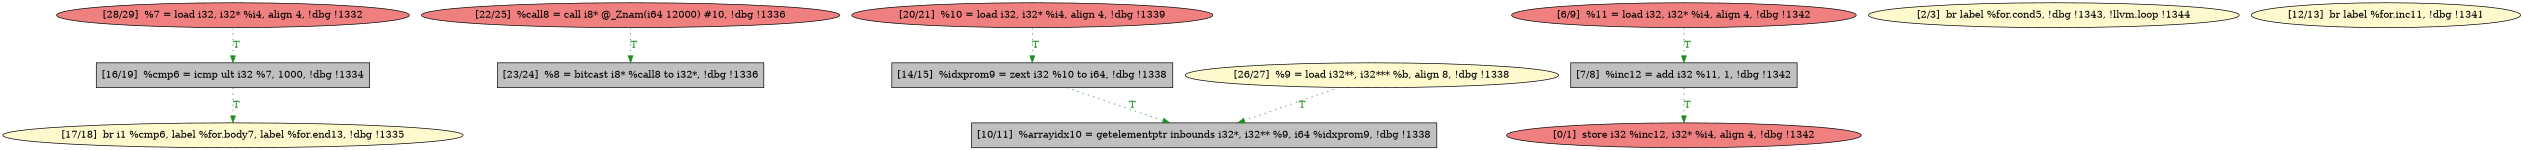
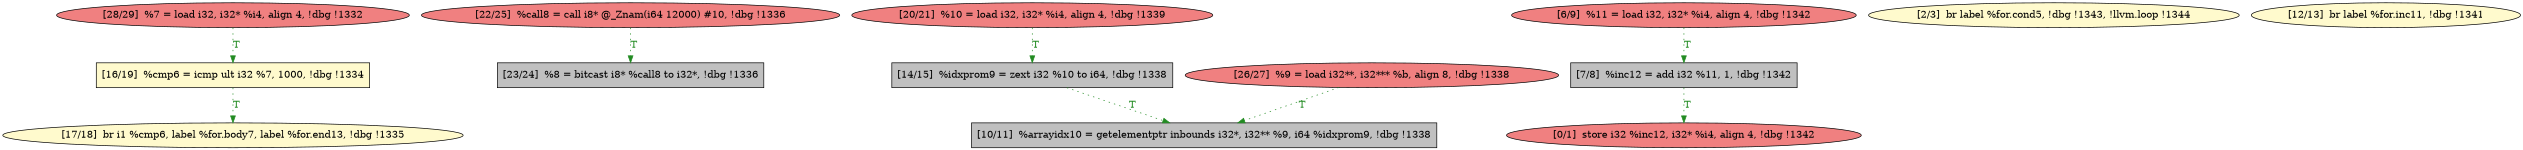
(233, 75) -> (233, 75)
(1372, 75) -> (1372, 75)
